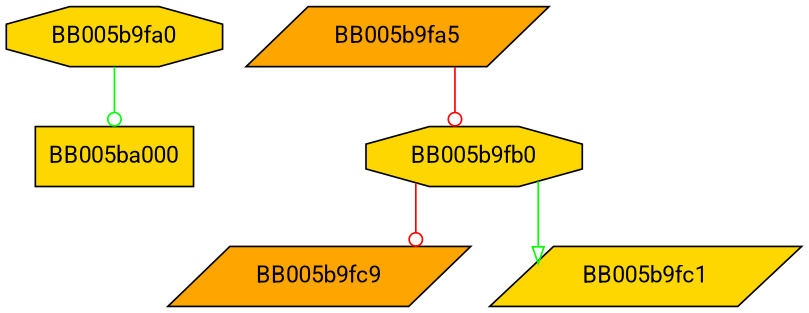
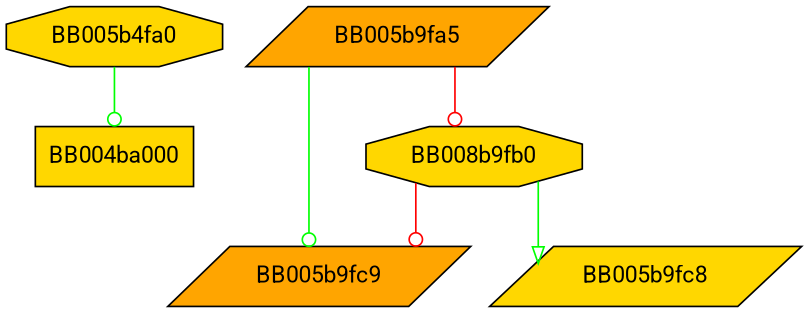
(114, 37) -> (114, 37)
none -> (309, 150)
(114, 157) -> (114, 157)
(474, 157) -> (474, 157)
(646, 276) -> (646, 276)
